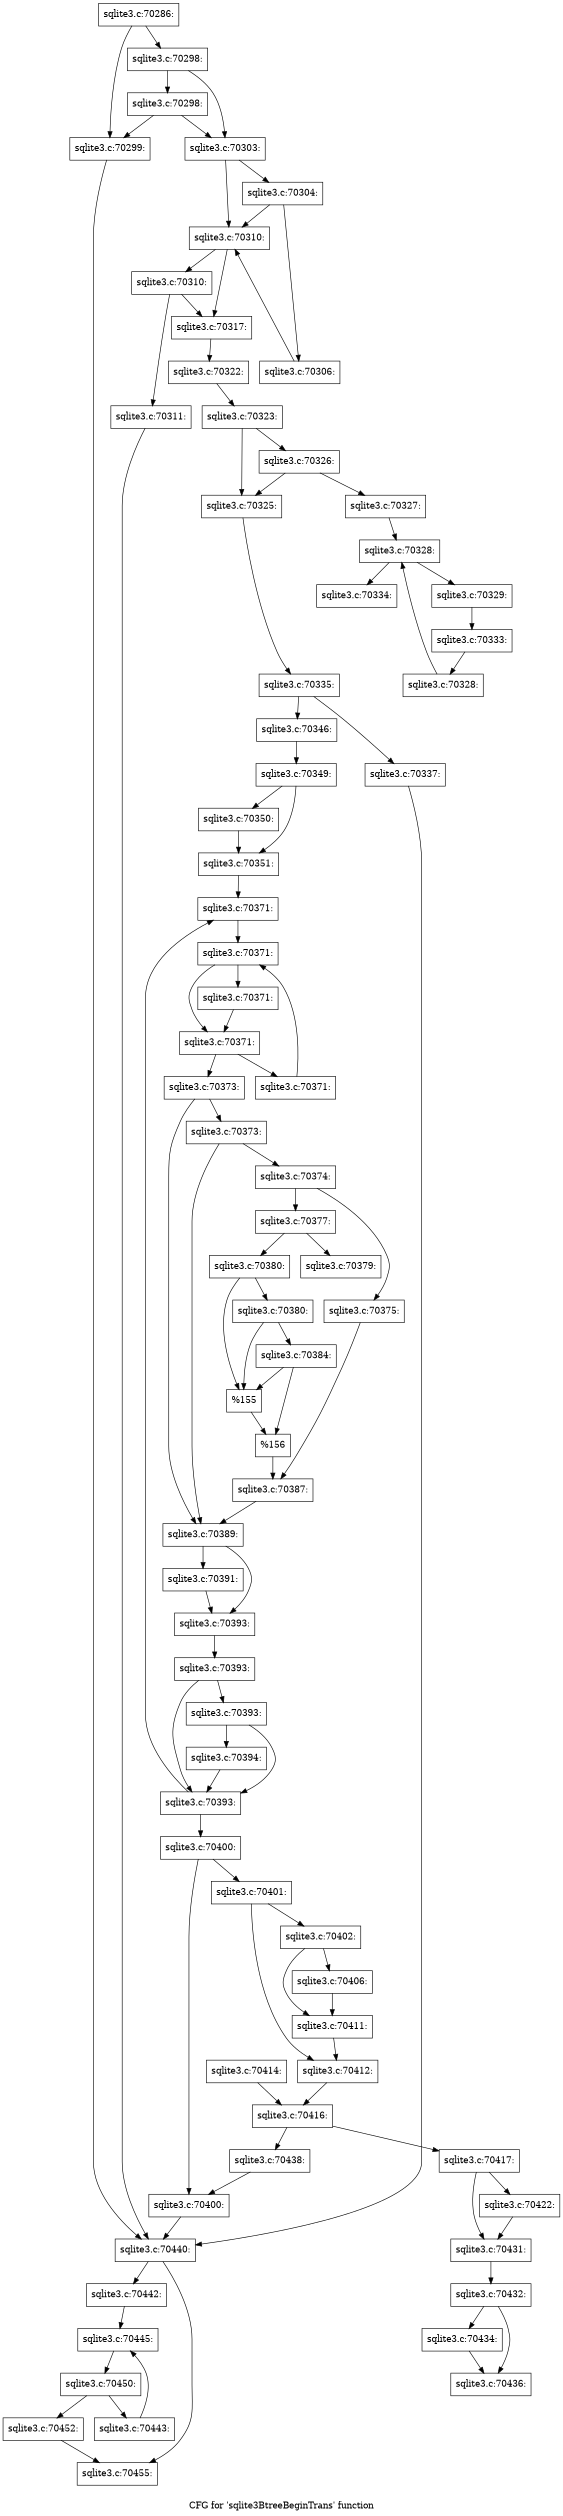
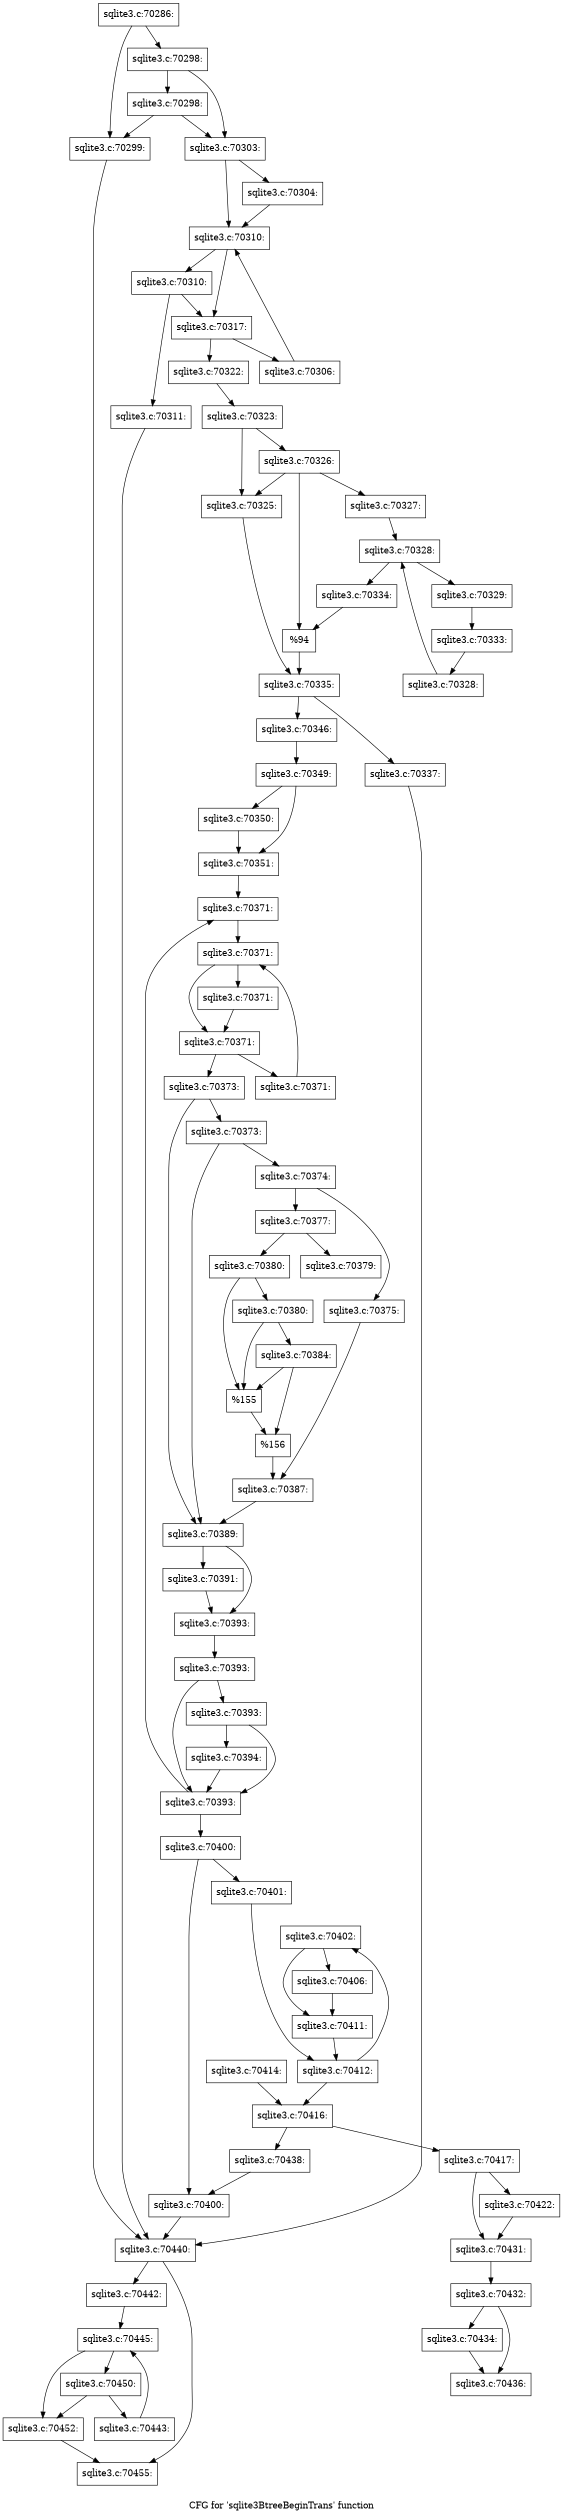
(291, 280) -> (253, 349)
none -> (299, 641)
(283, 1913) -> (389, 2005)
none -> (54, 2374)
